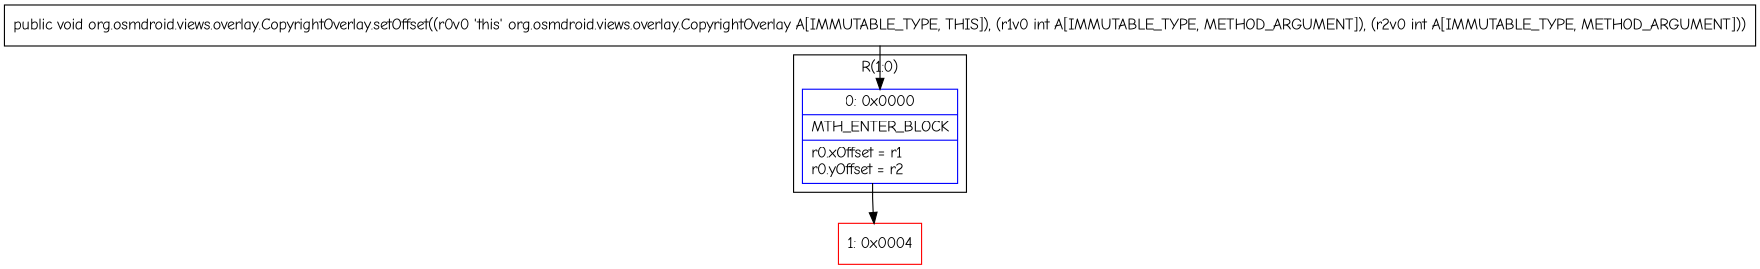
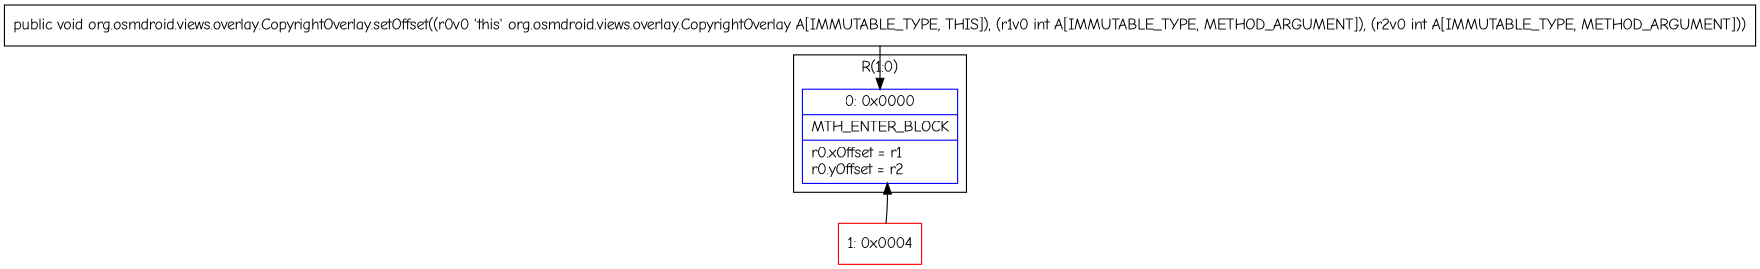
(873, 199) -> (887, 209)
